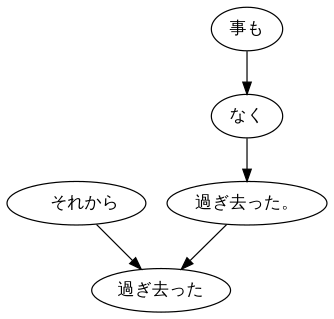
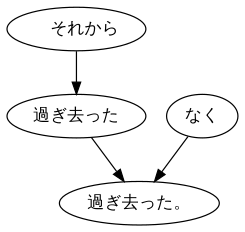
(247, 29) -> none
(208, 243) -> (104, 154)
